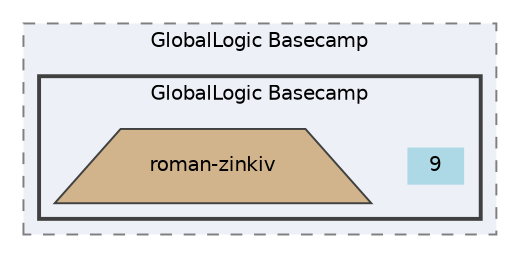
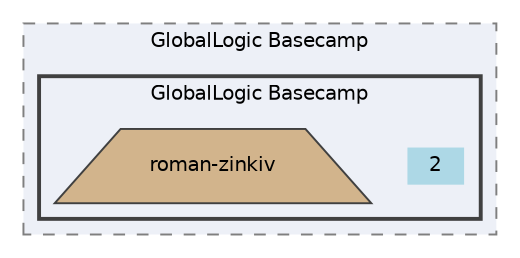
(436, 166) -> (436, 166)
